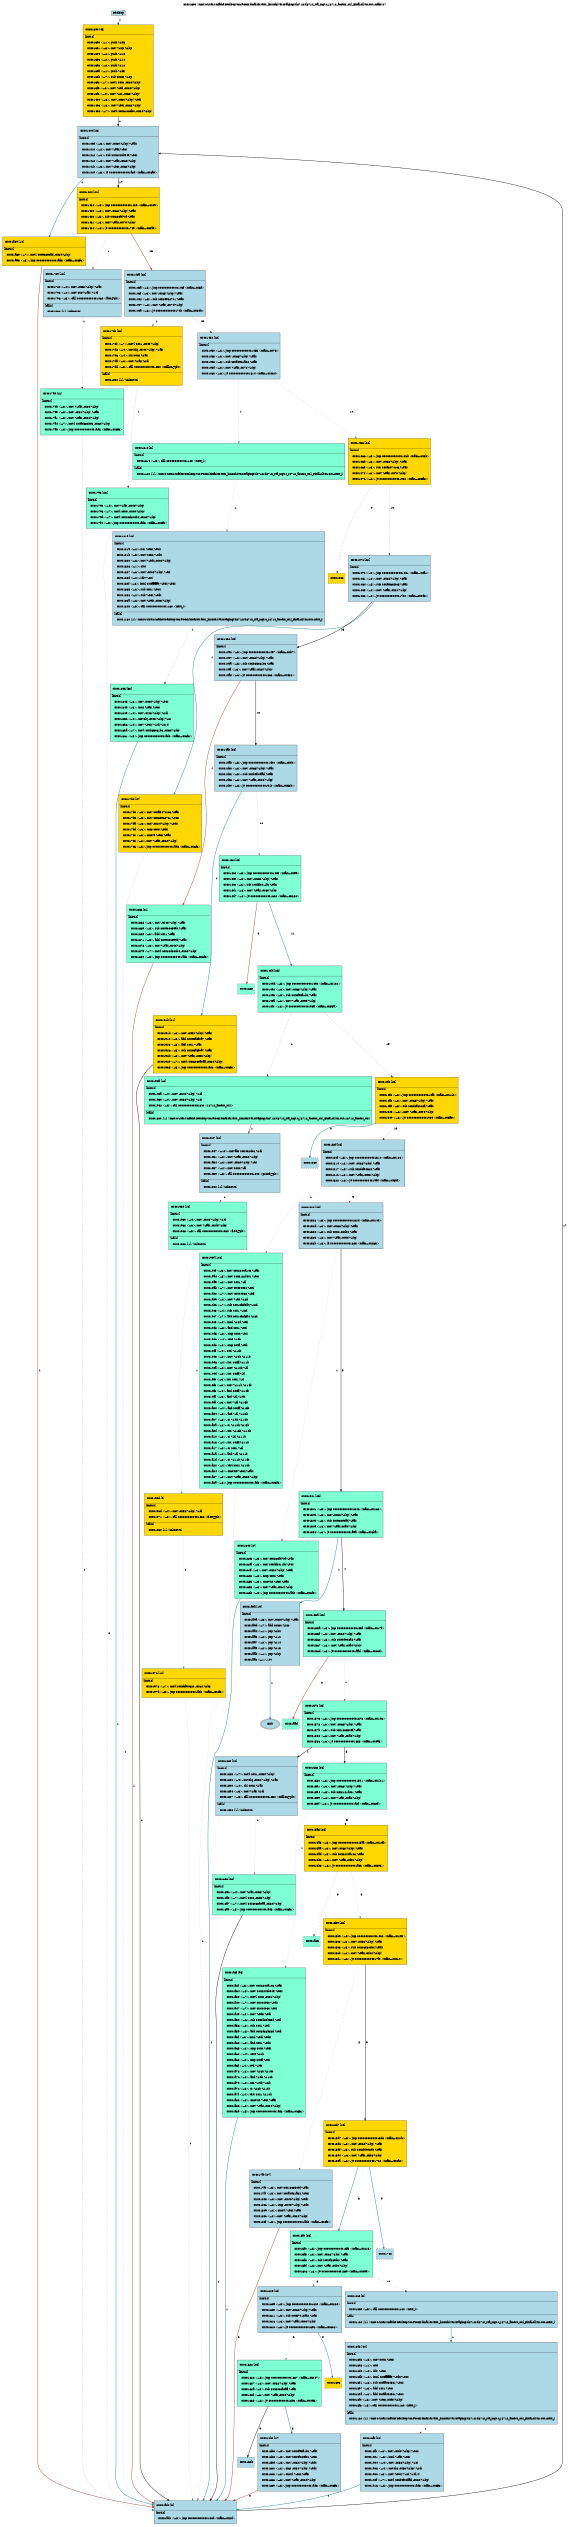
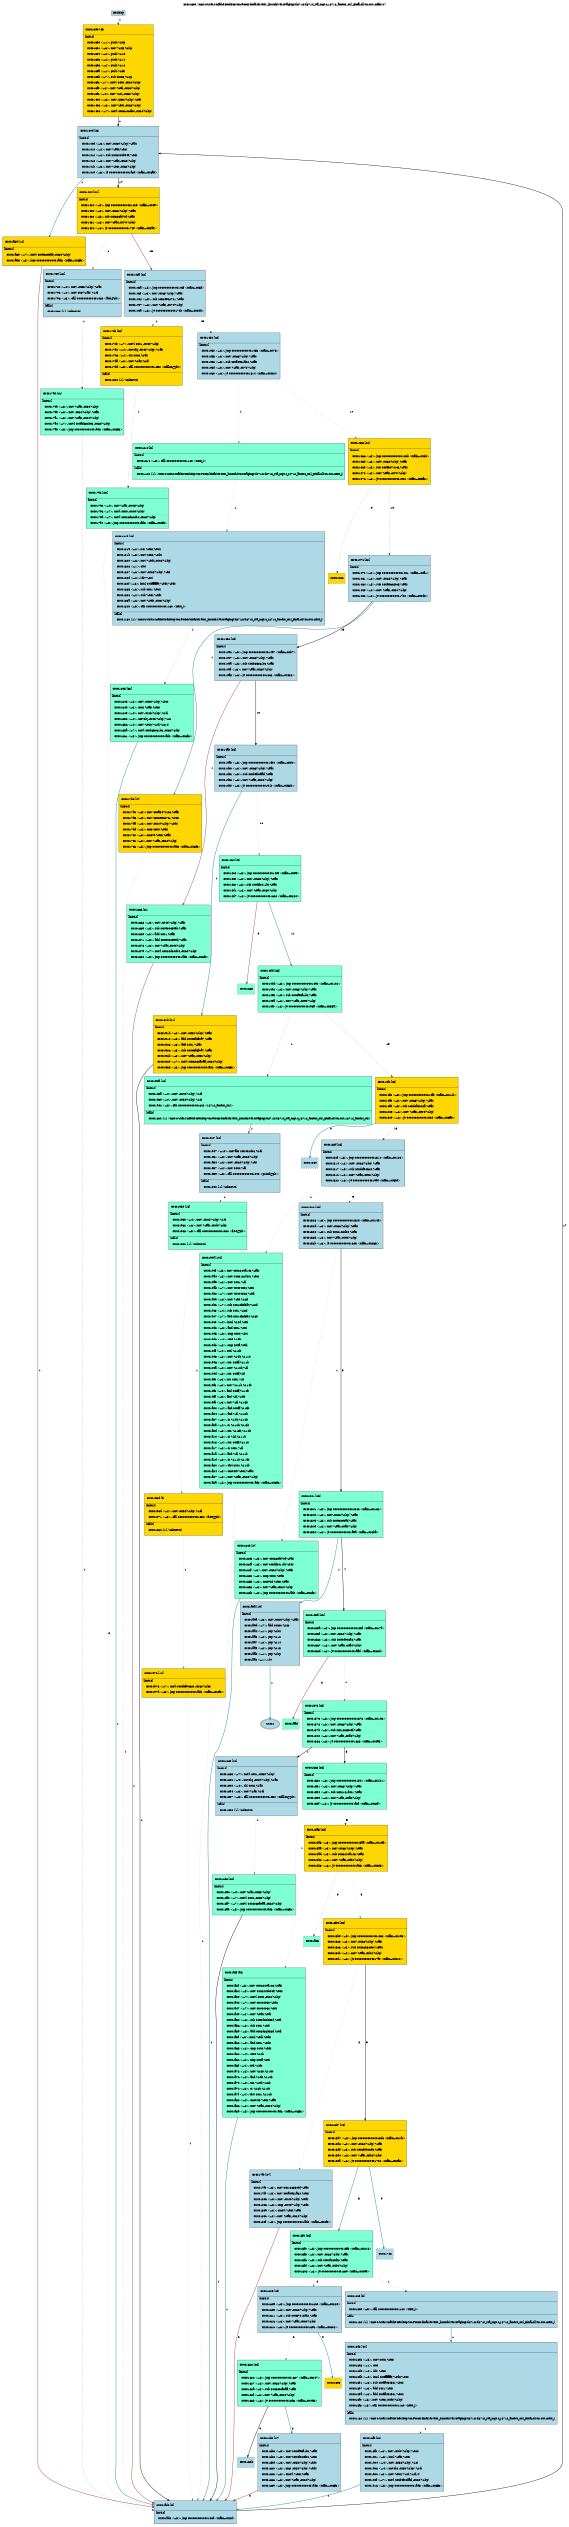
(270, 1724) -> (270, 1724)
(388, 2282) -> (388, 2282)
